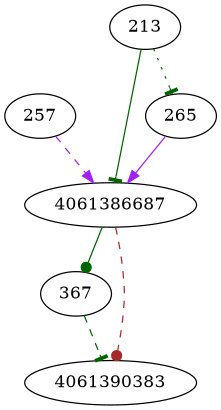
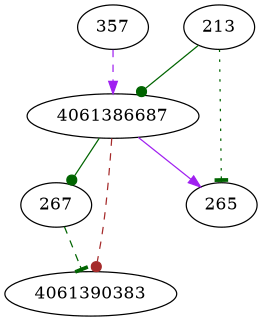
(129, 113) -> (172, 67)
(40, 116) -> (113, 27)
(151, 155) -> (165, 158)
(76, 294) -> (56, 205)
